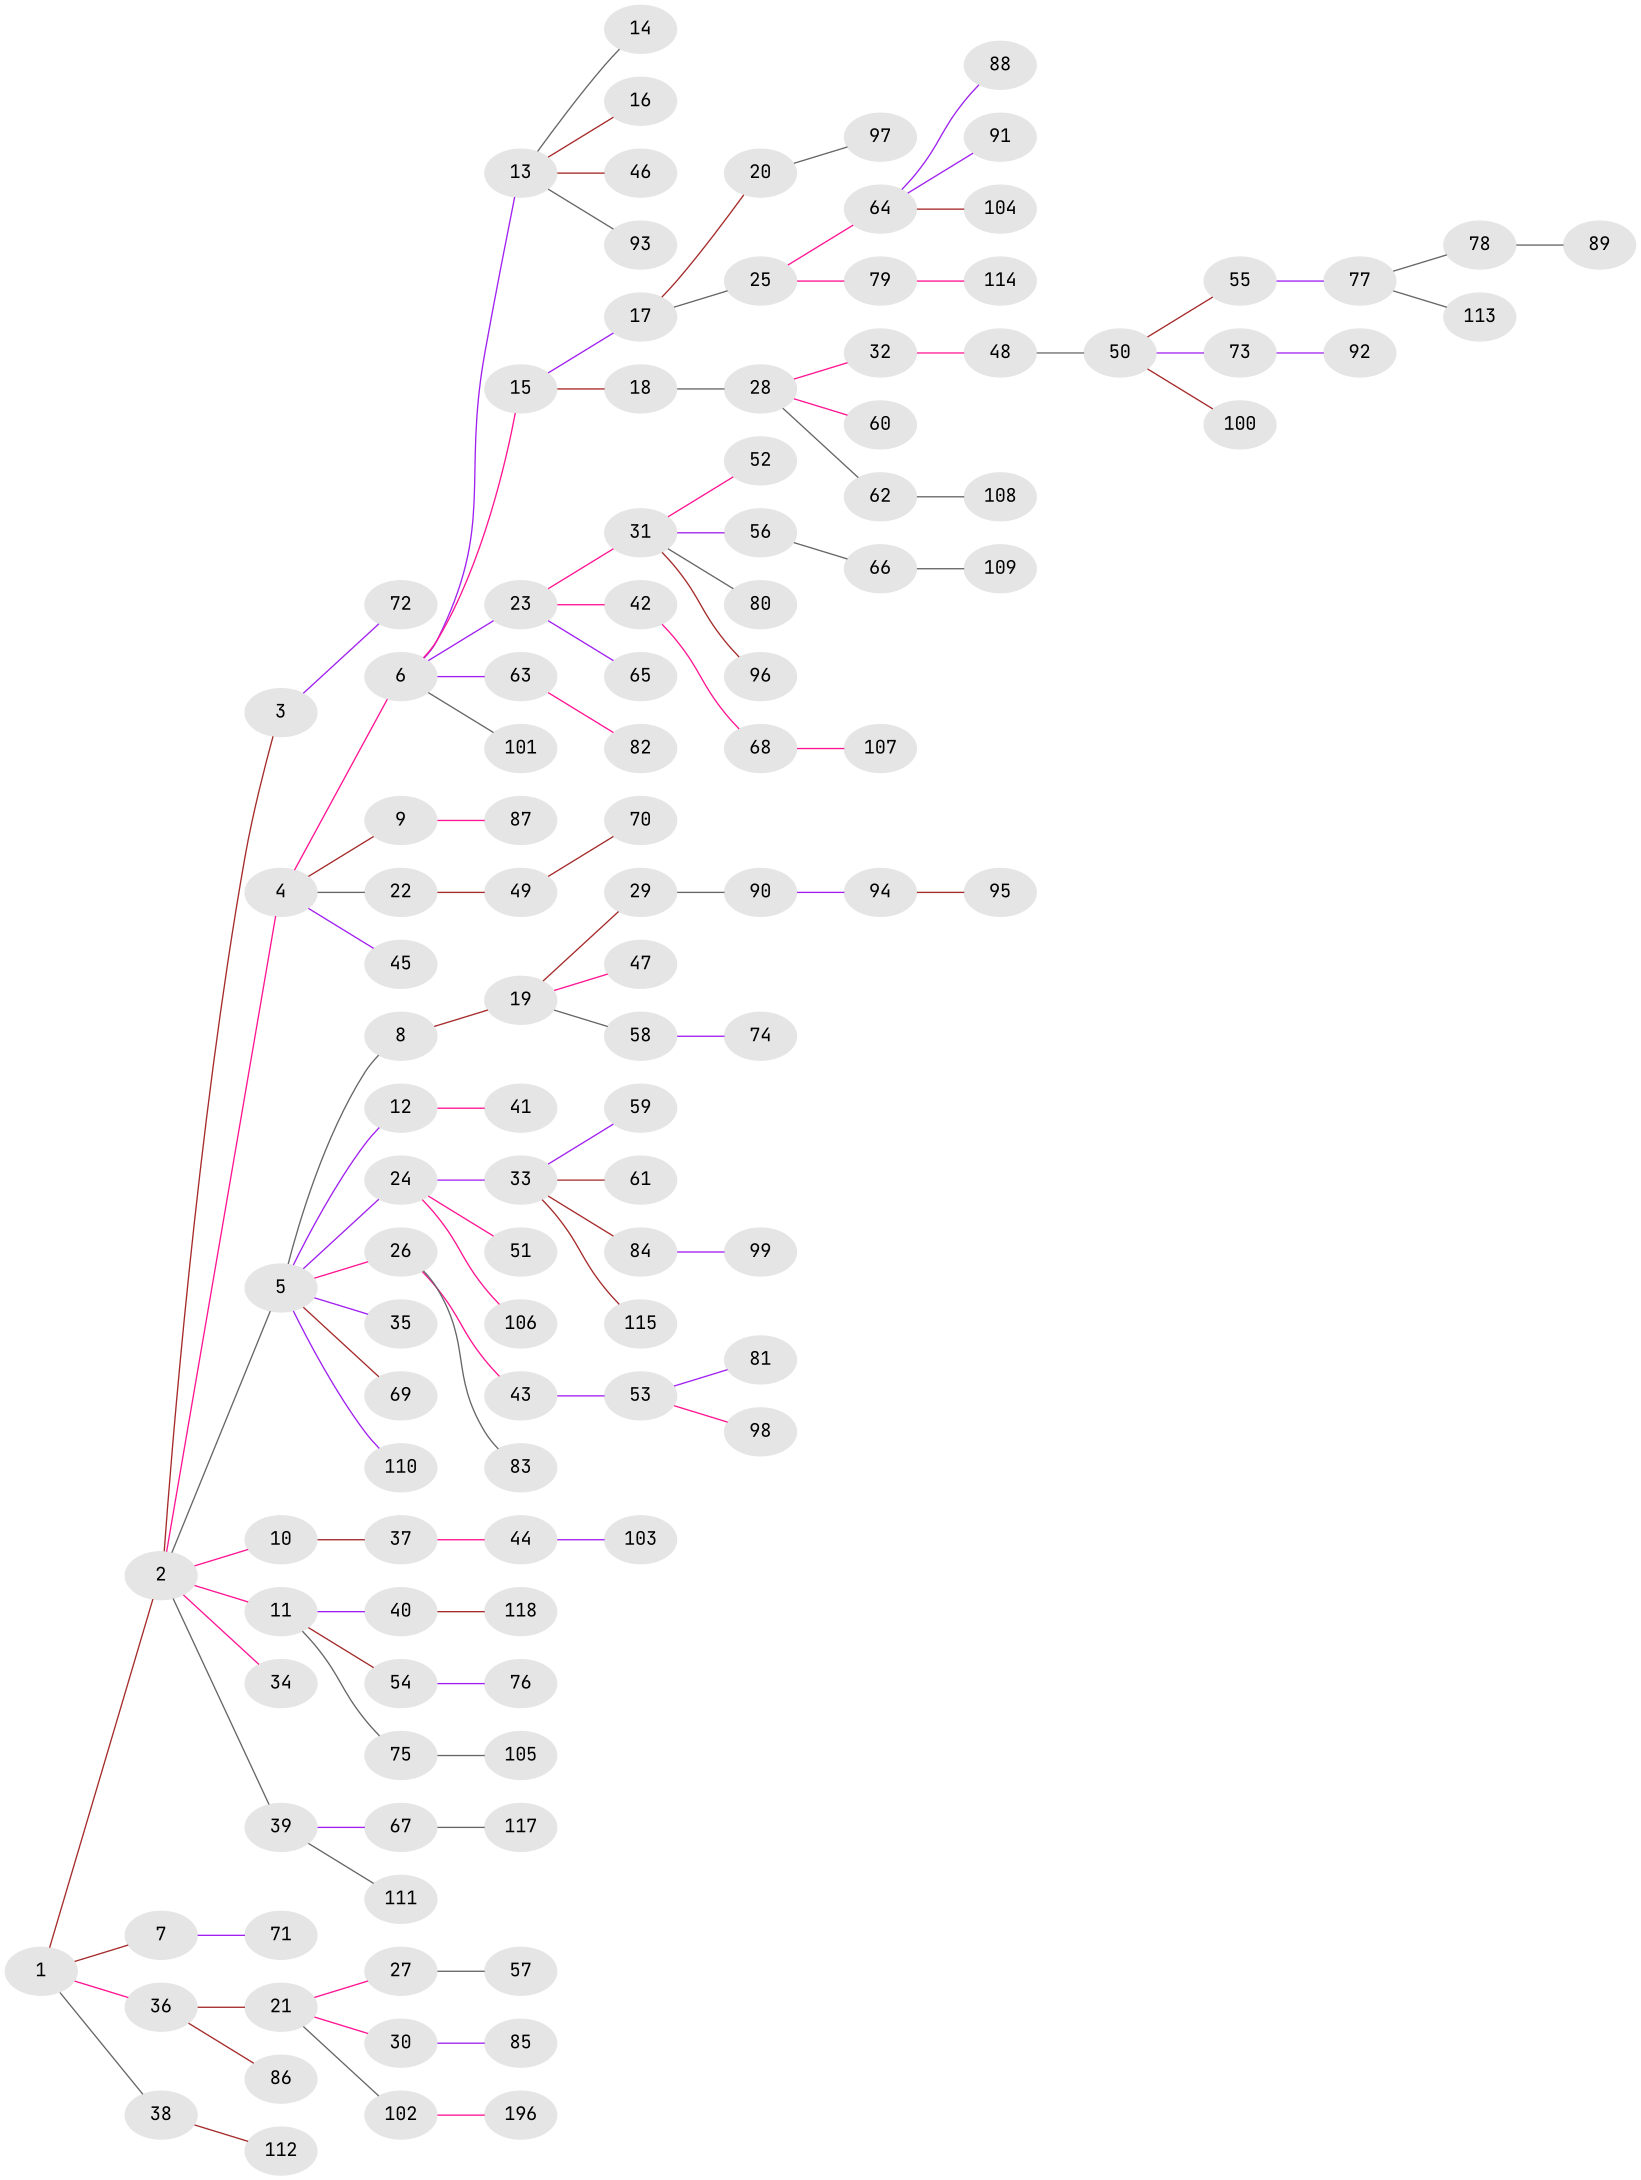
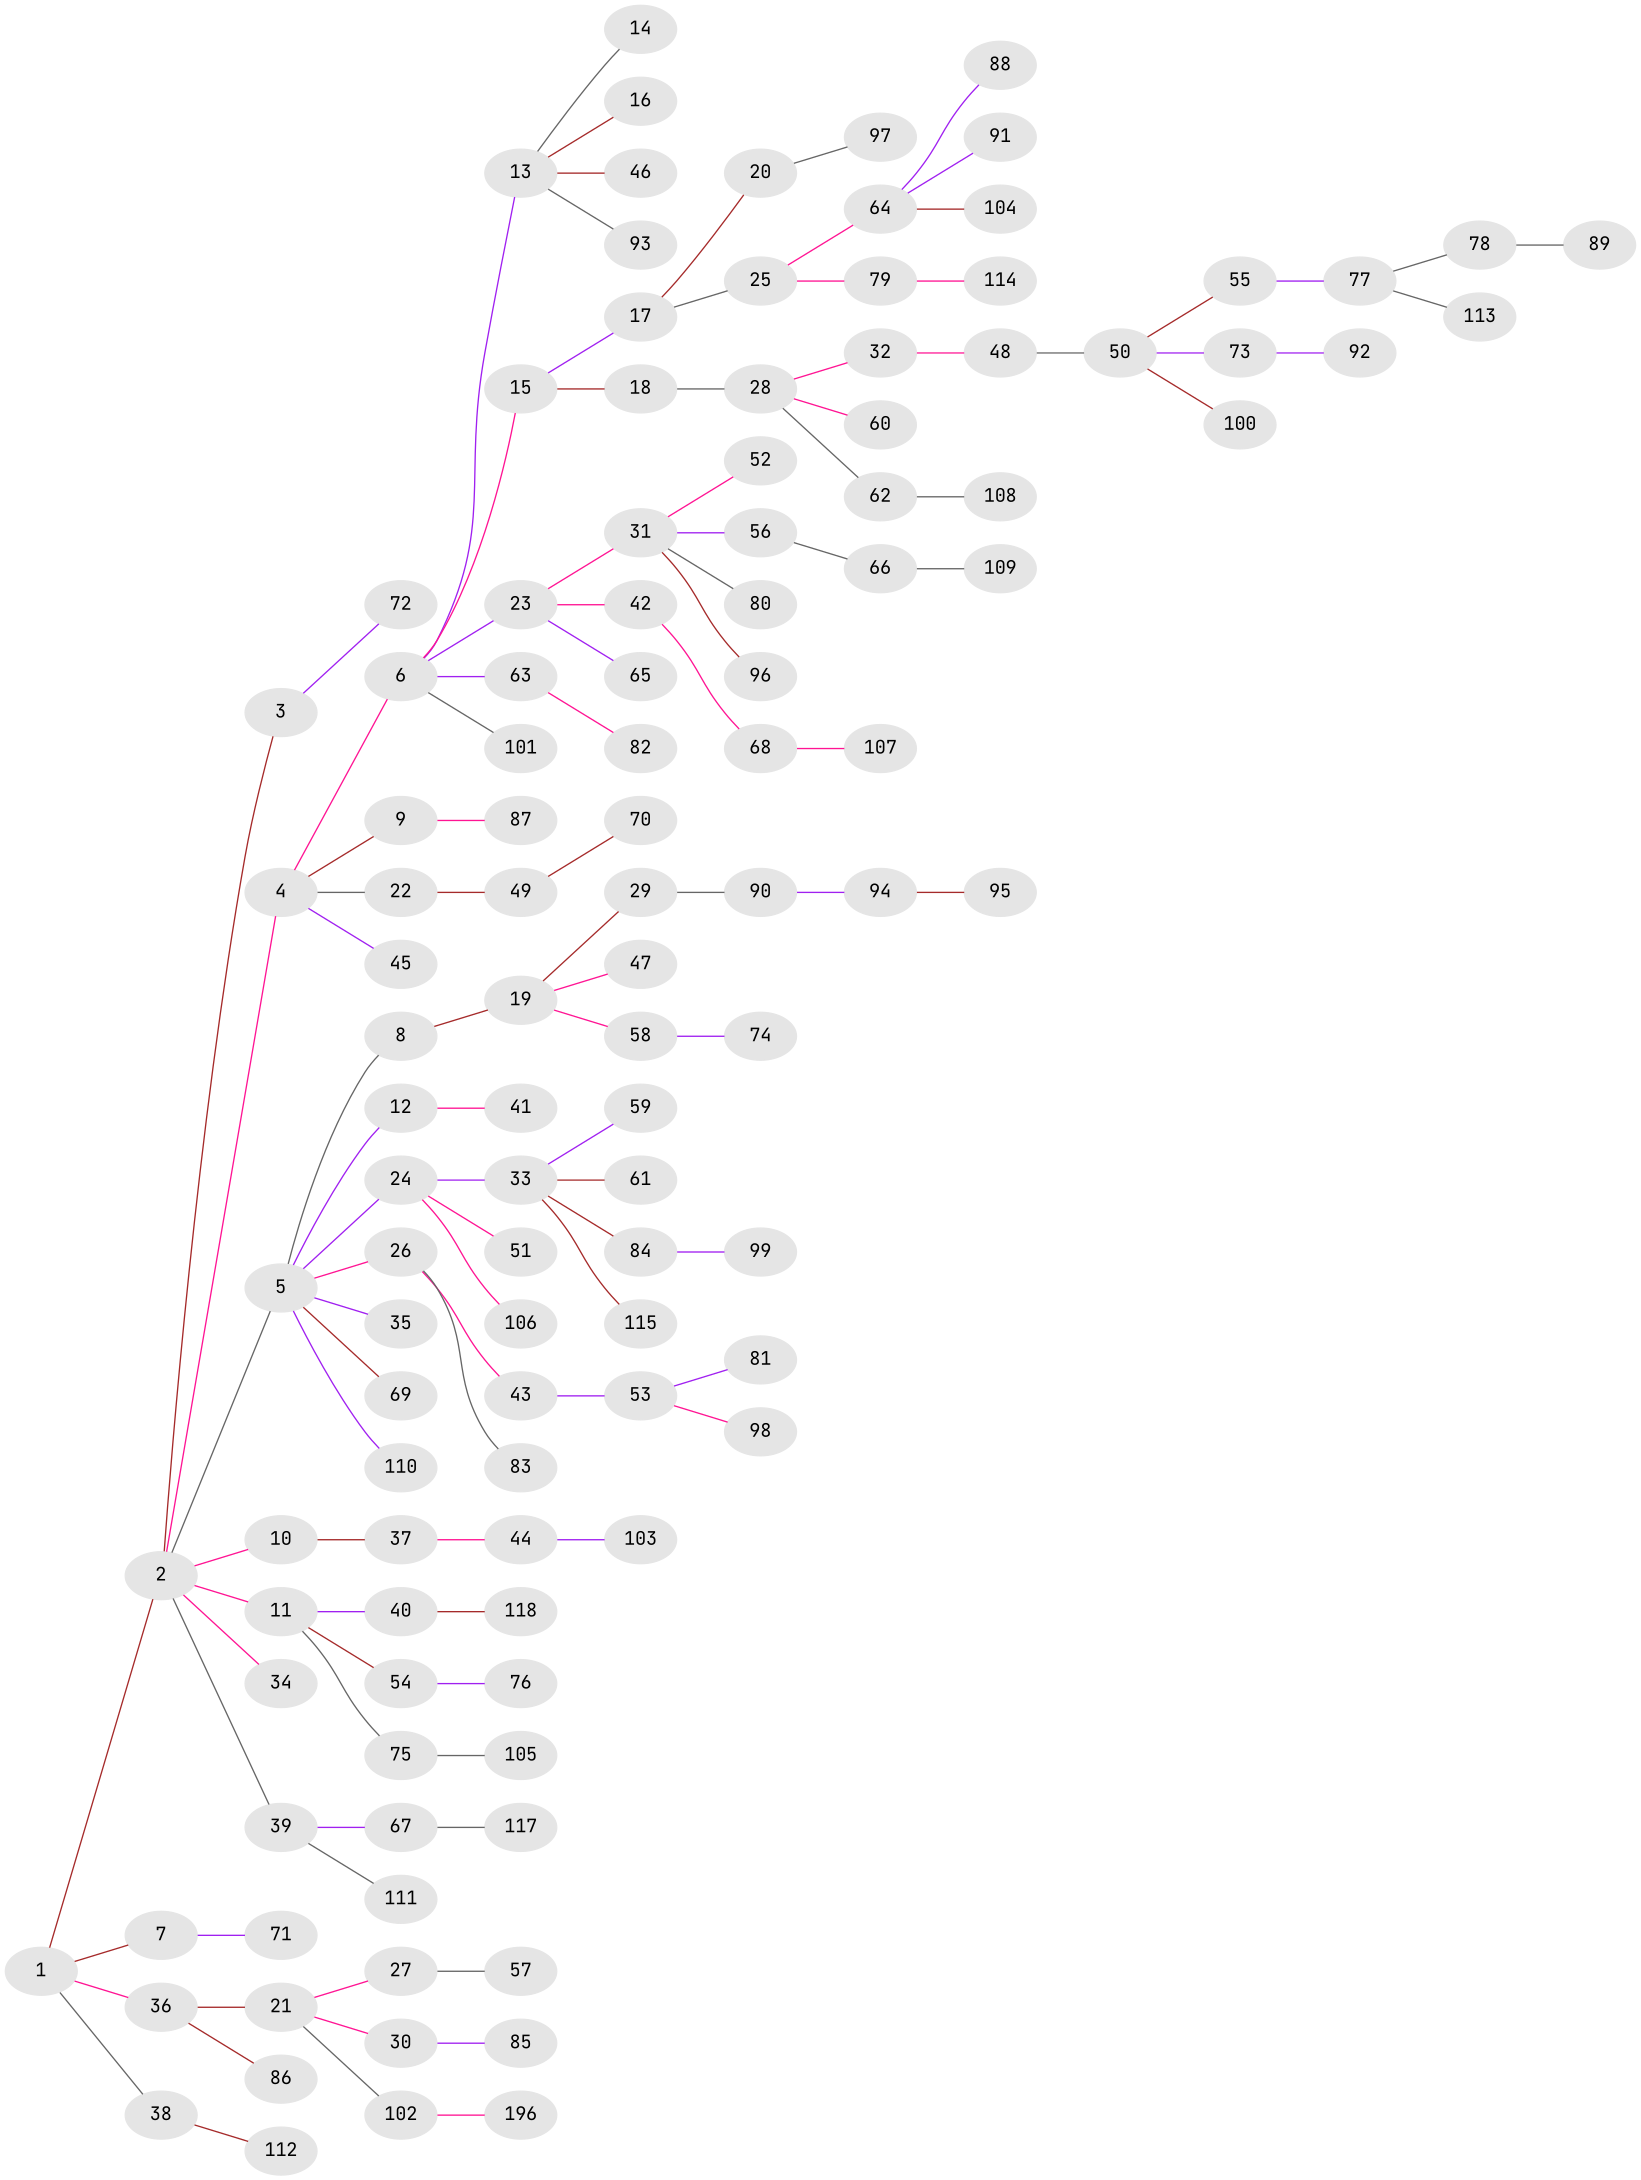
(581, 1018) -> (581, 1018)
